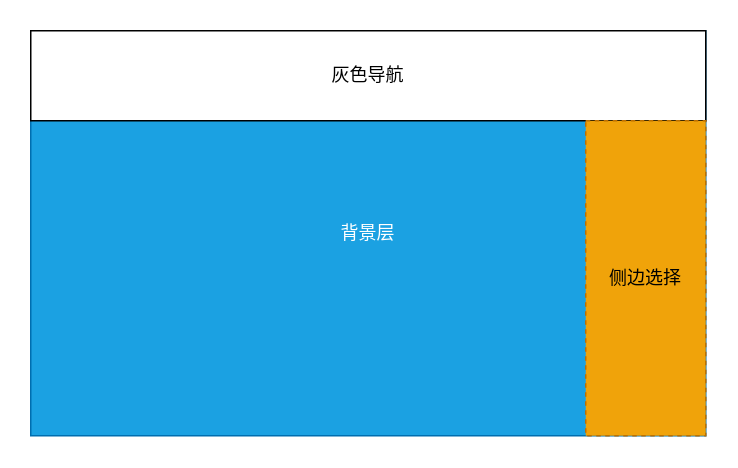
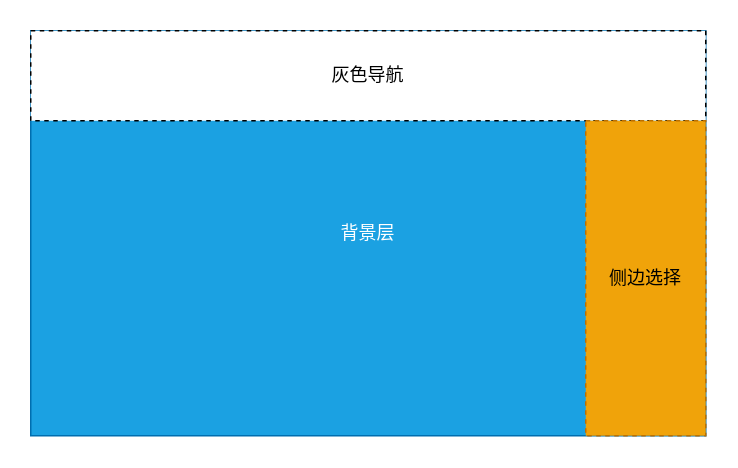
(368, 76) -> (368, 76)
